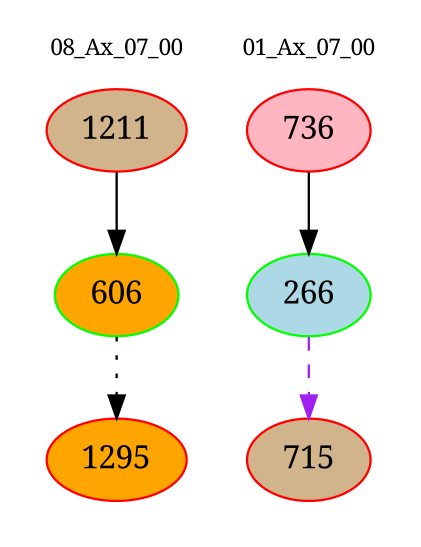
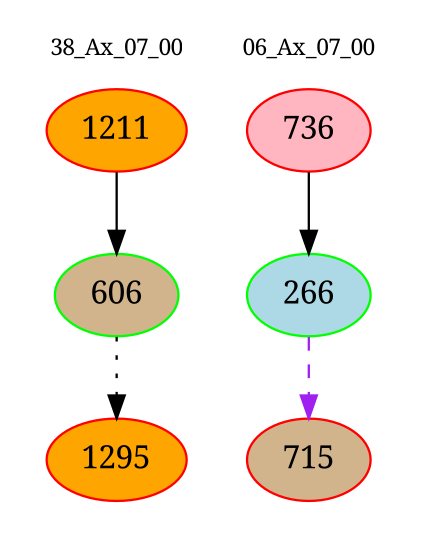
(117, 49) -> (117, 49)
(309, 49) -> (309, 49)
(117, 130) -> (117, 130)
(117, 295) -> (117, 295)
